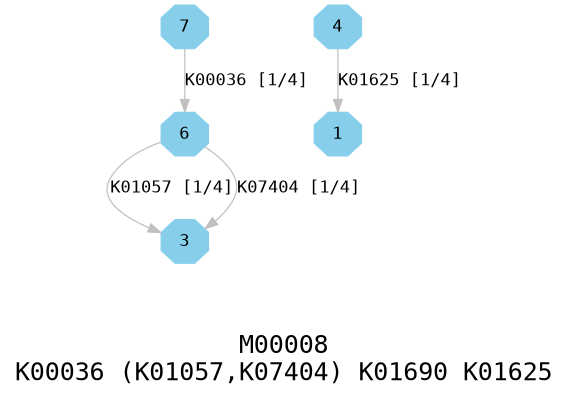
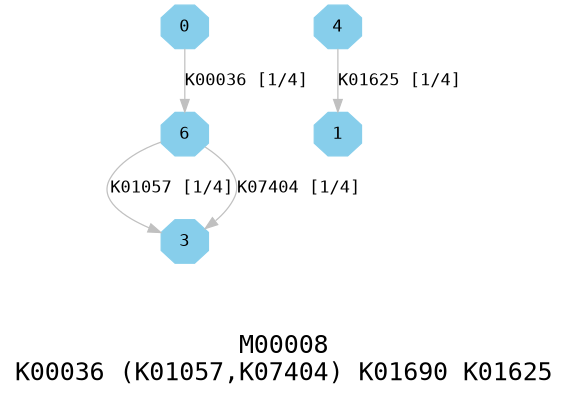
(185, 27) -> (185, 27)
